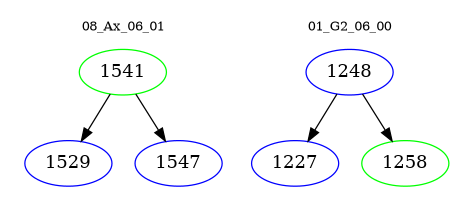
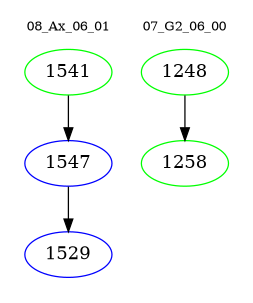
(350, 27) -> (185, 27)
(350, 72) -> (185, 72)
(99, 112) -> (68, 203)
(295, 163) -> none
